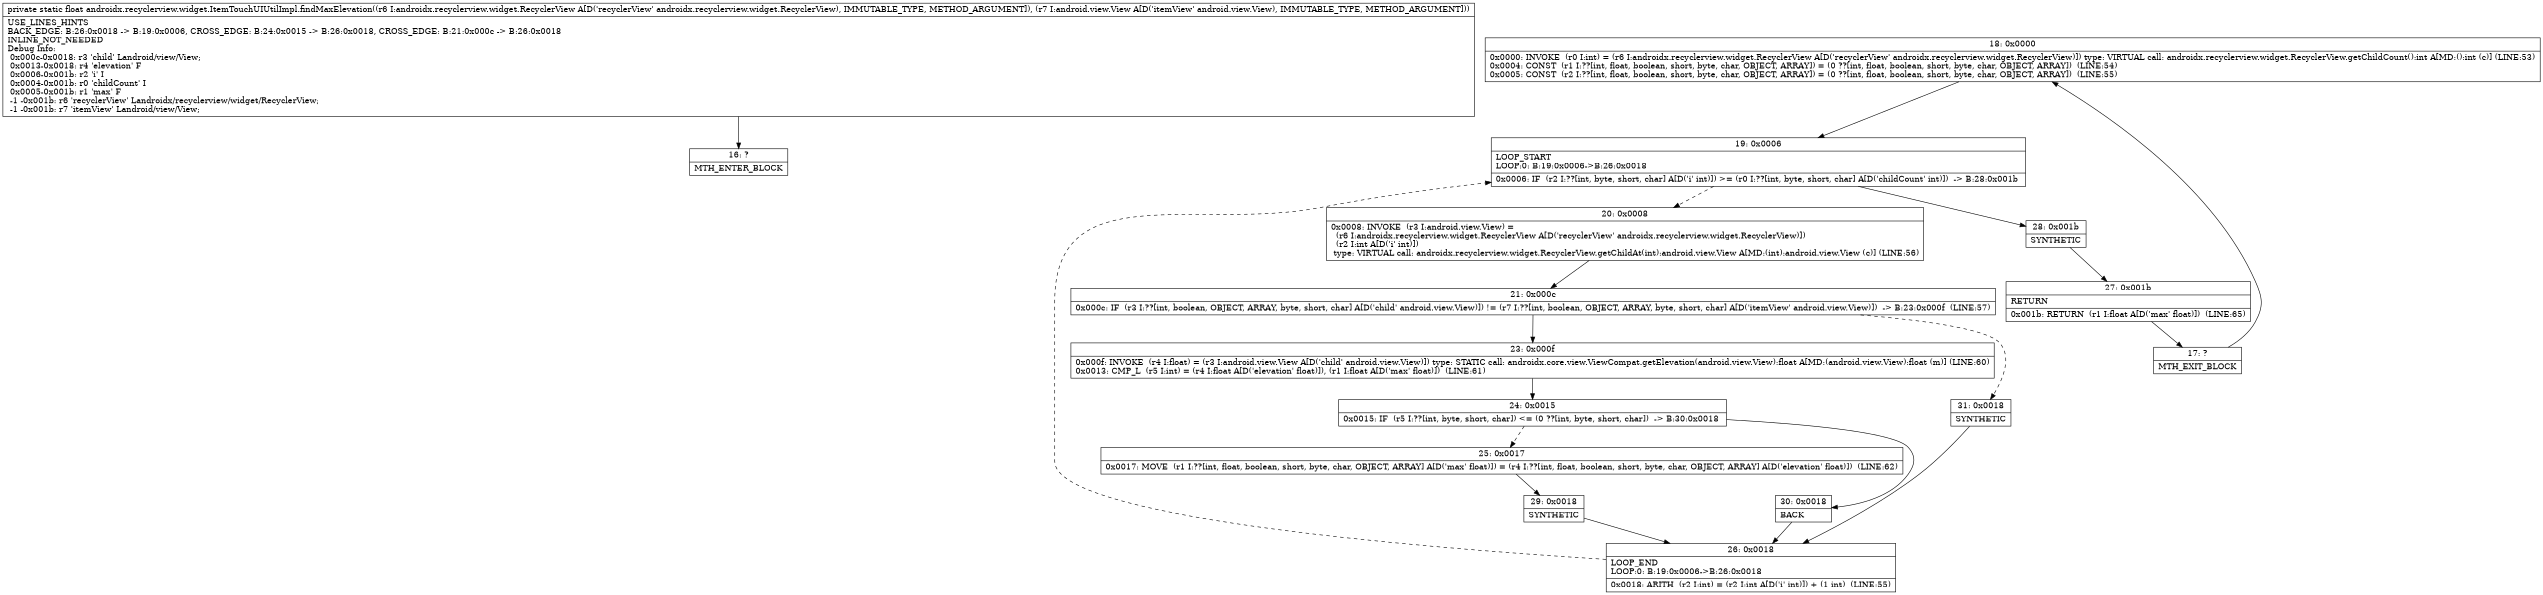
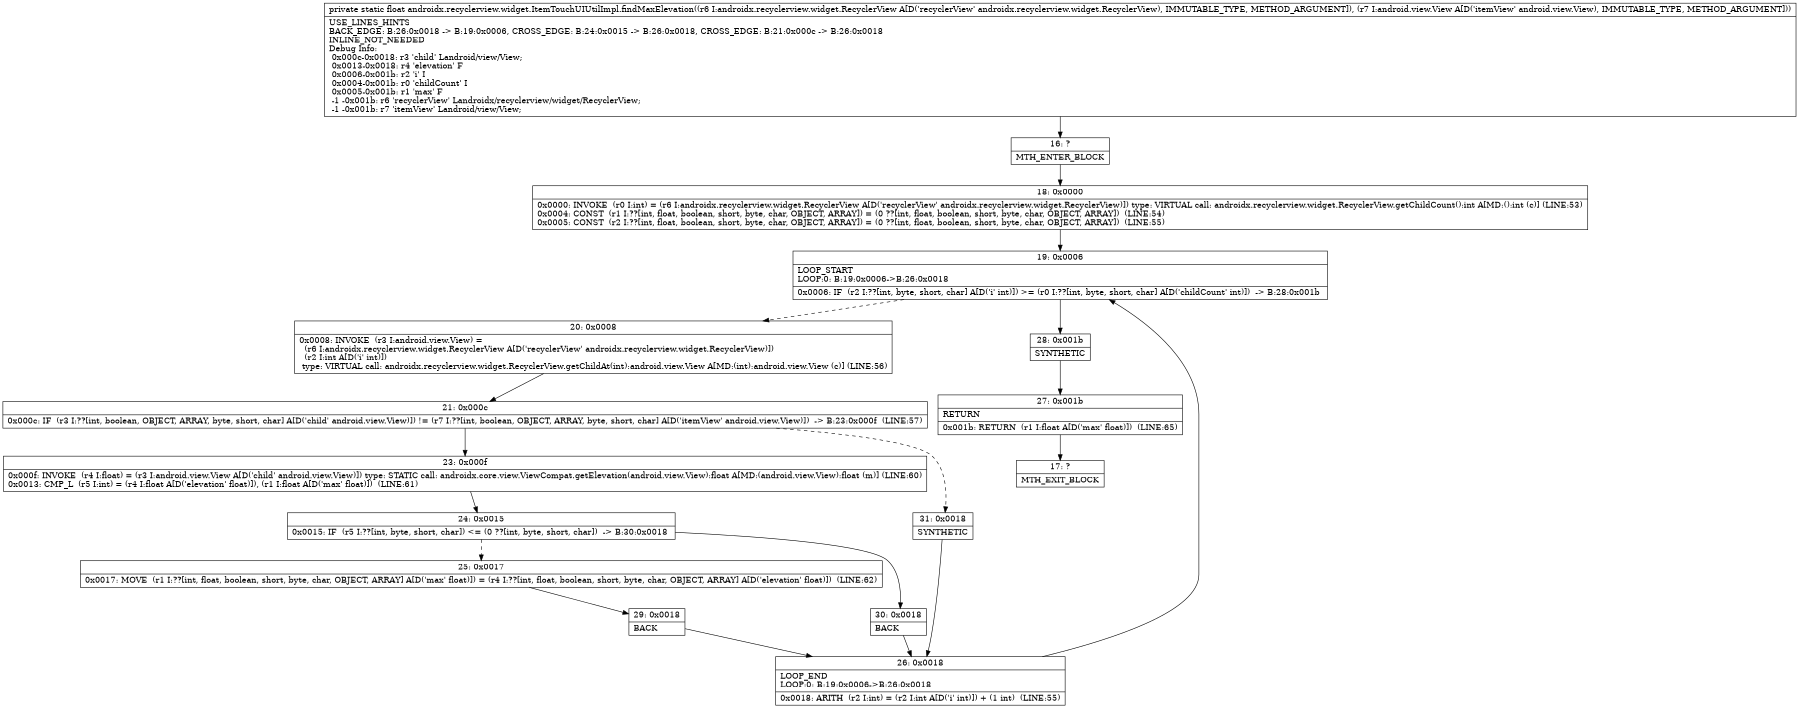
(2199, 198) -> (1060, 172)
(1055, 424) -> (1199, 514)
(1554, 515) -> (646, 628)
